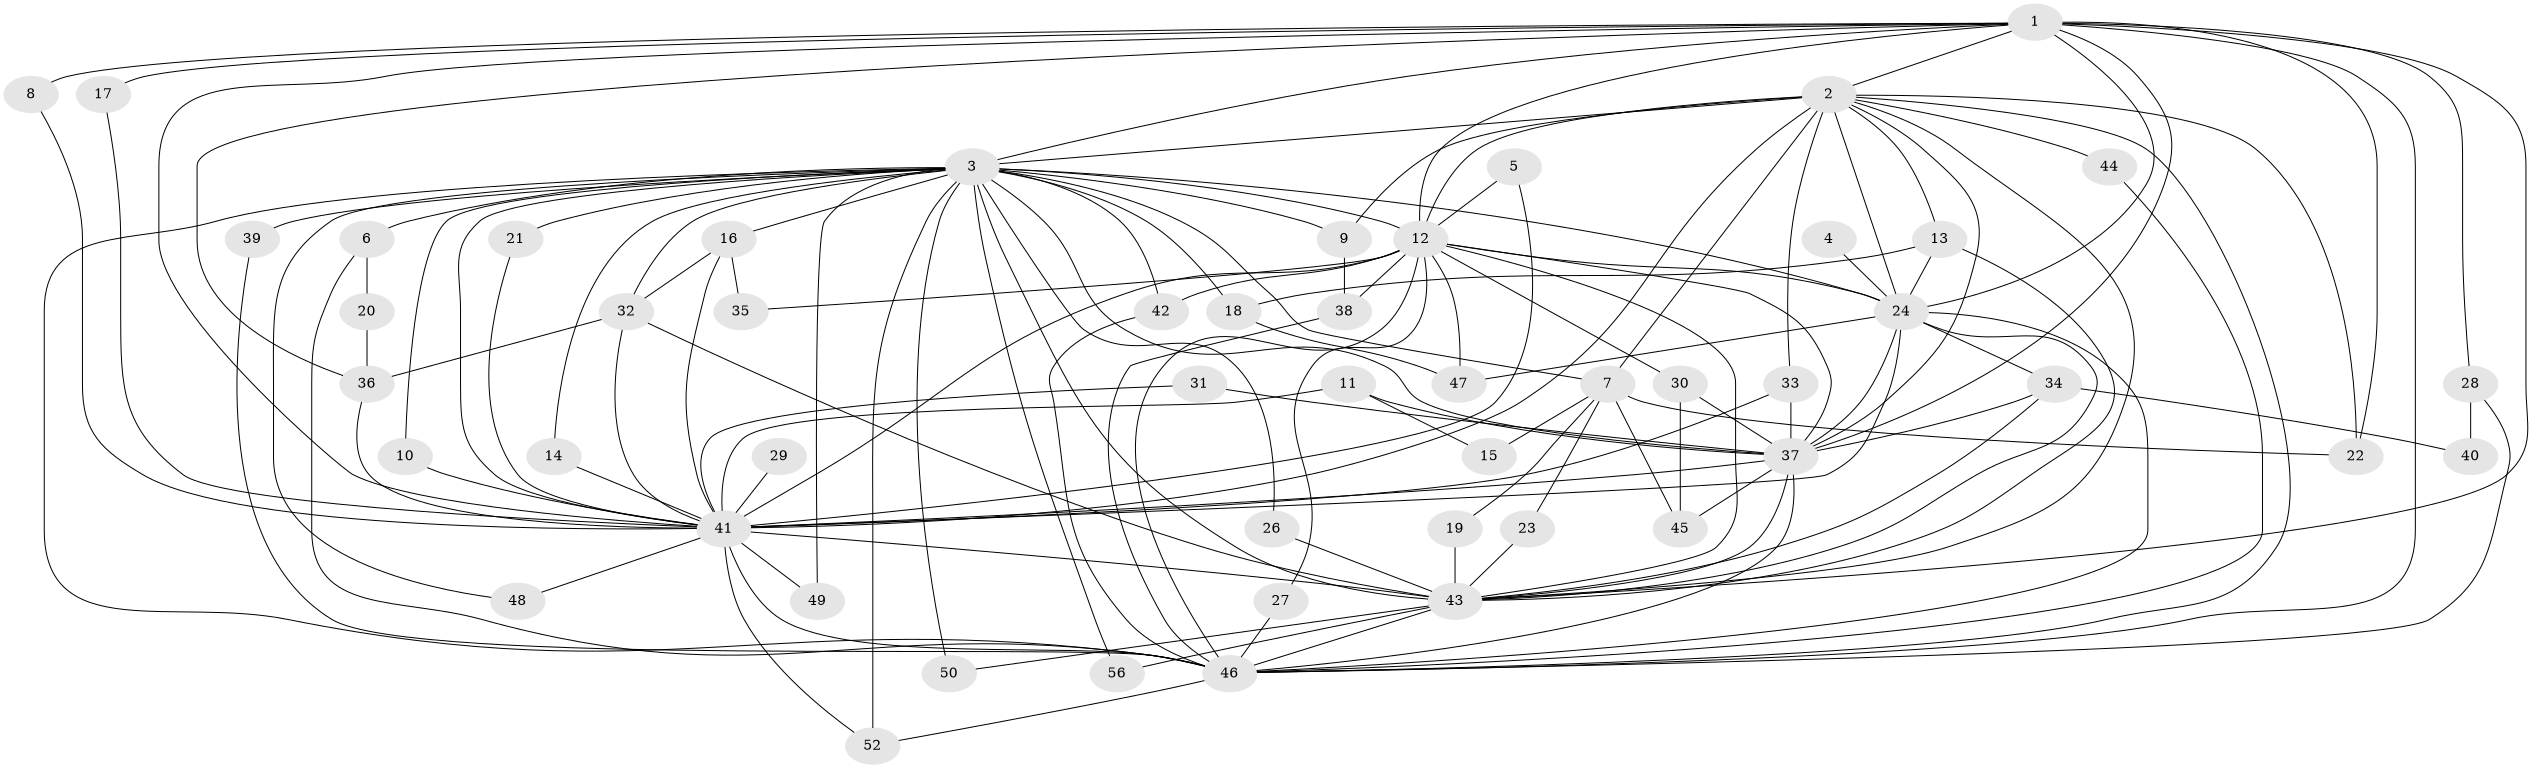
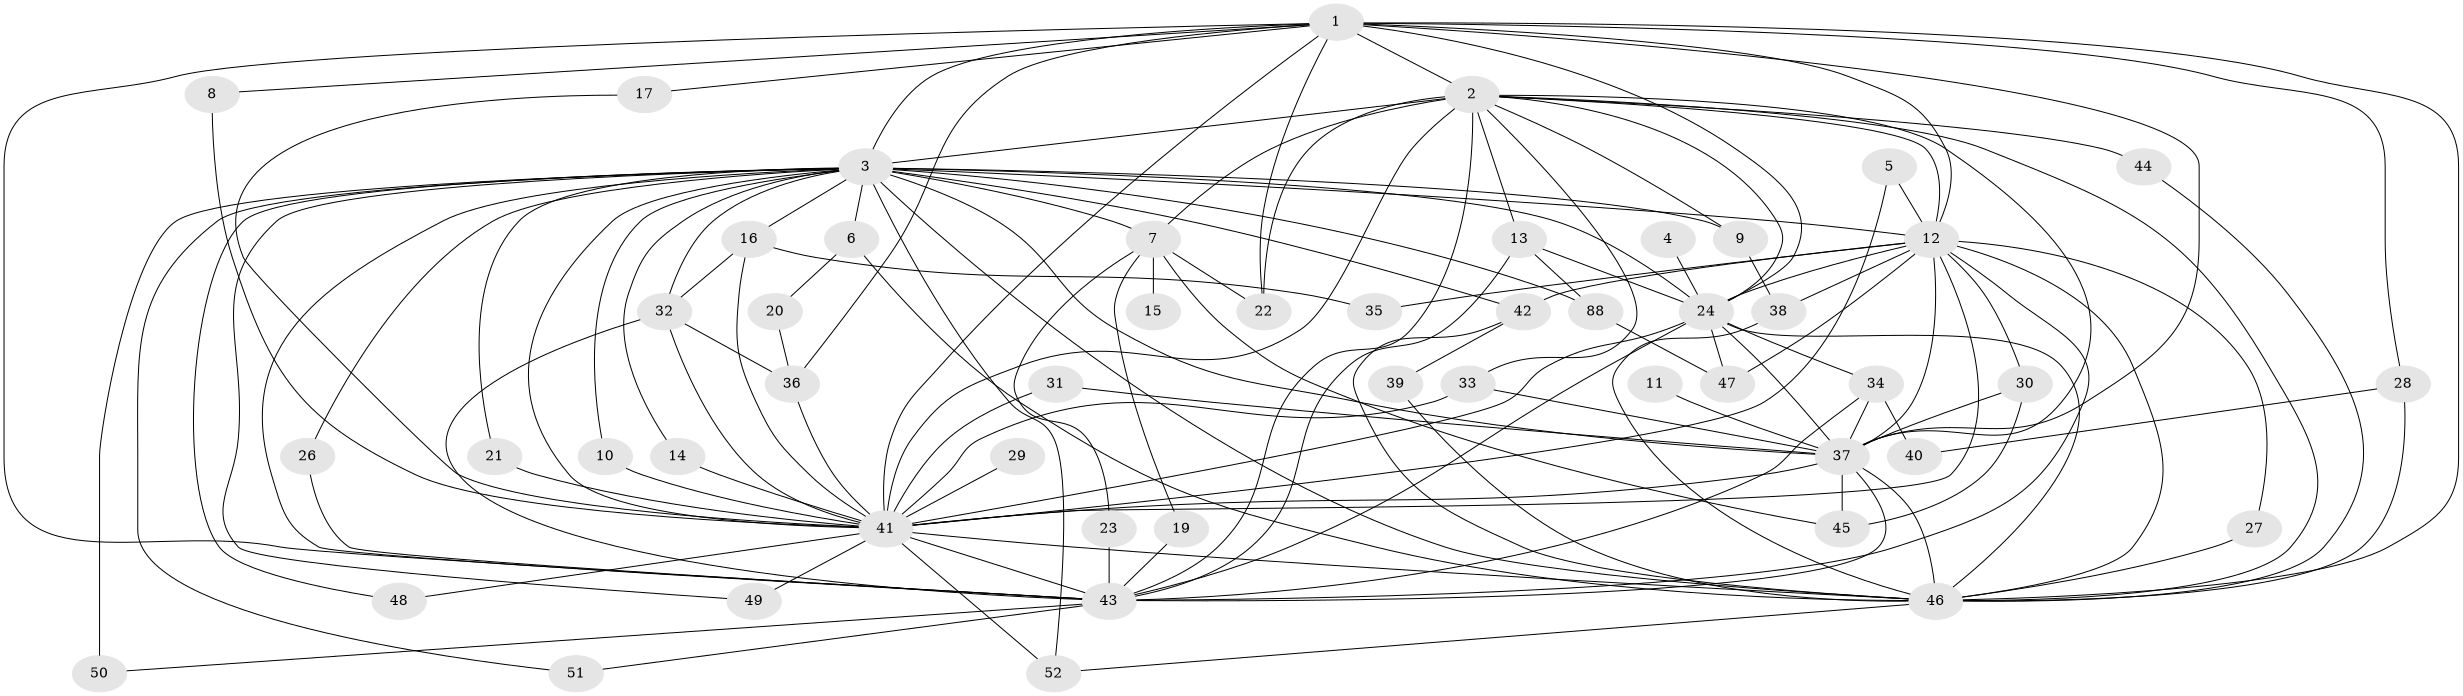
(608, 186) -> (1460, 348)
(1234, 312) -> (1596, 312)
(993, 409) -> none
(1424, 423) -> none
(1342, 638) -> none
(1117, 674) -> (576, 674)
